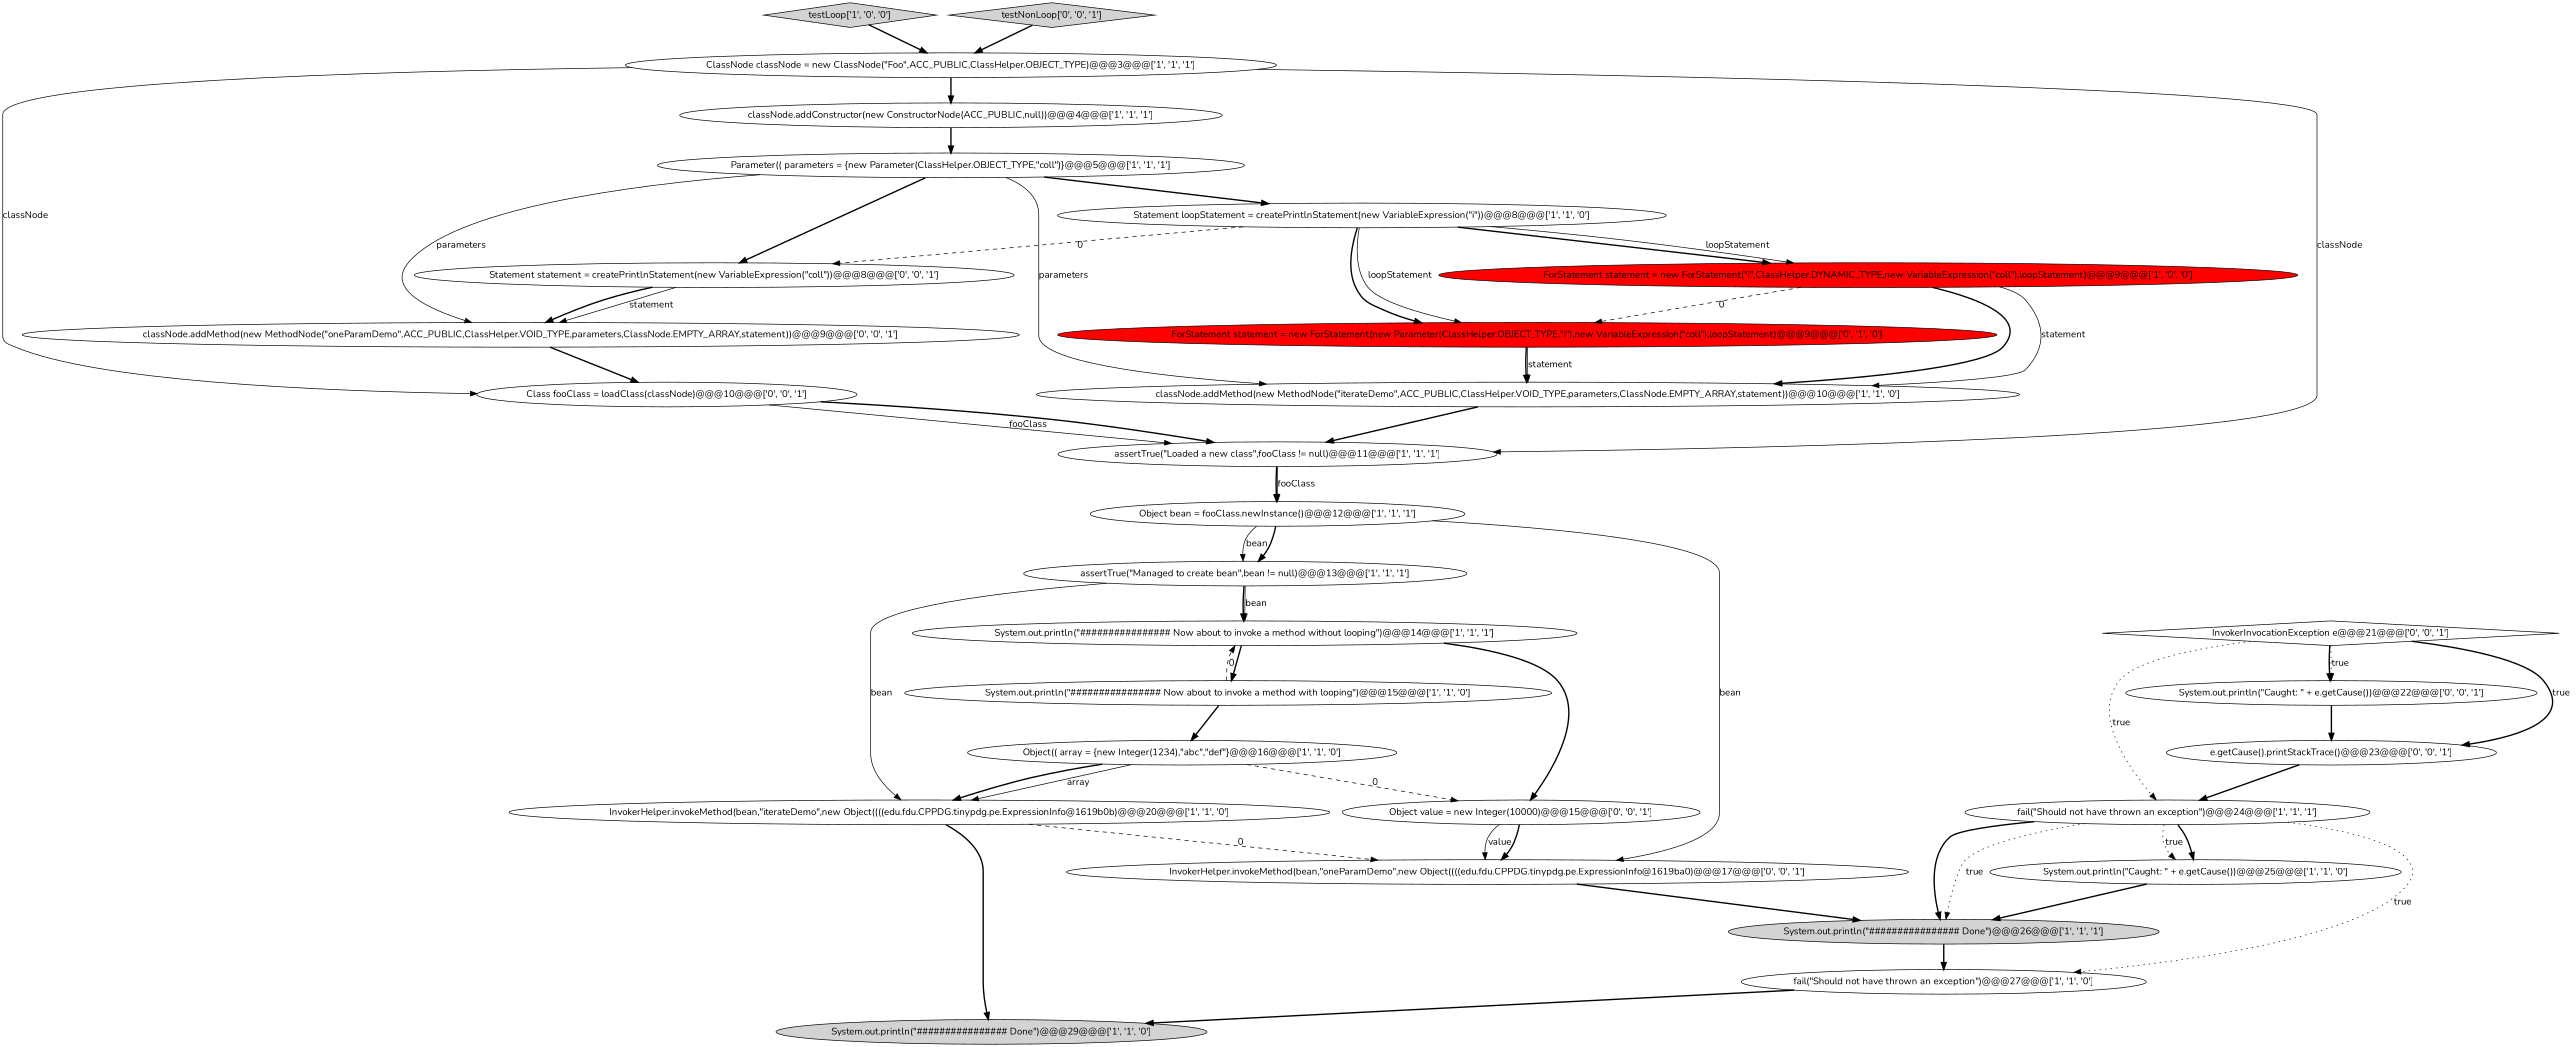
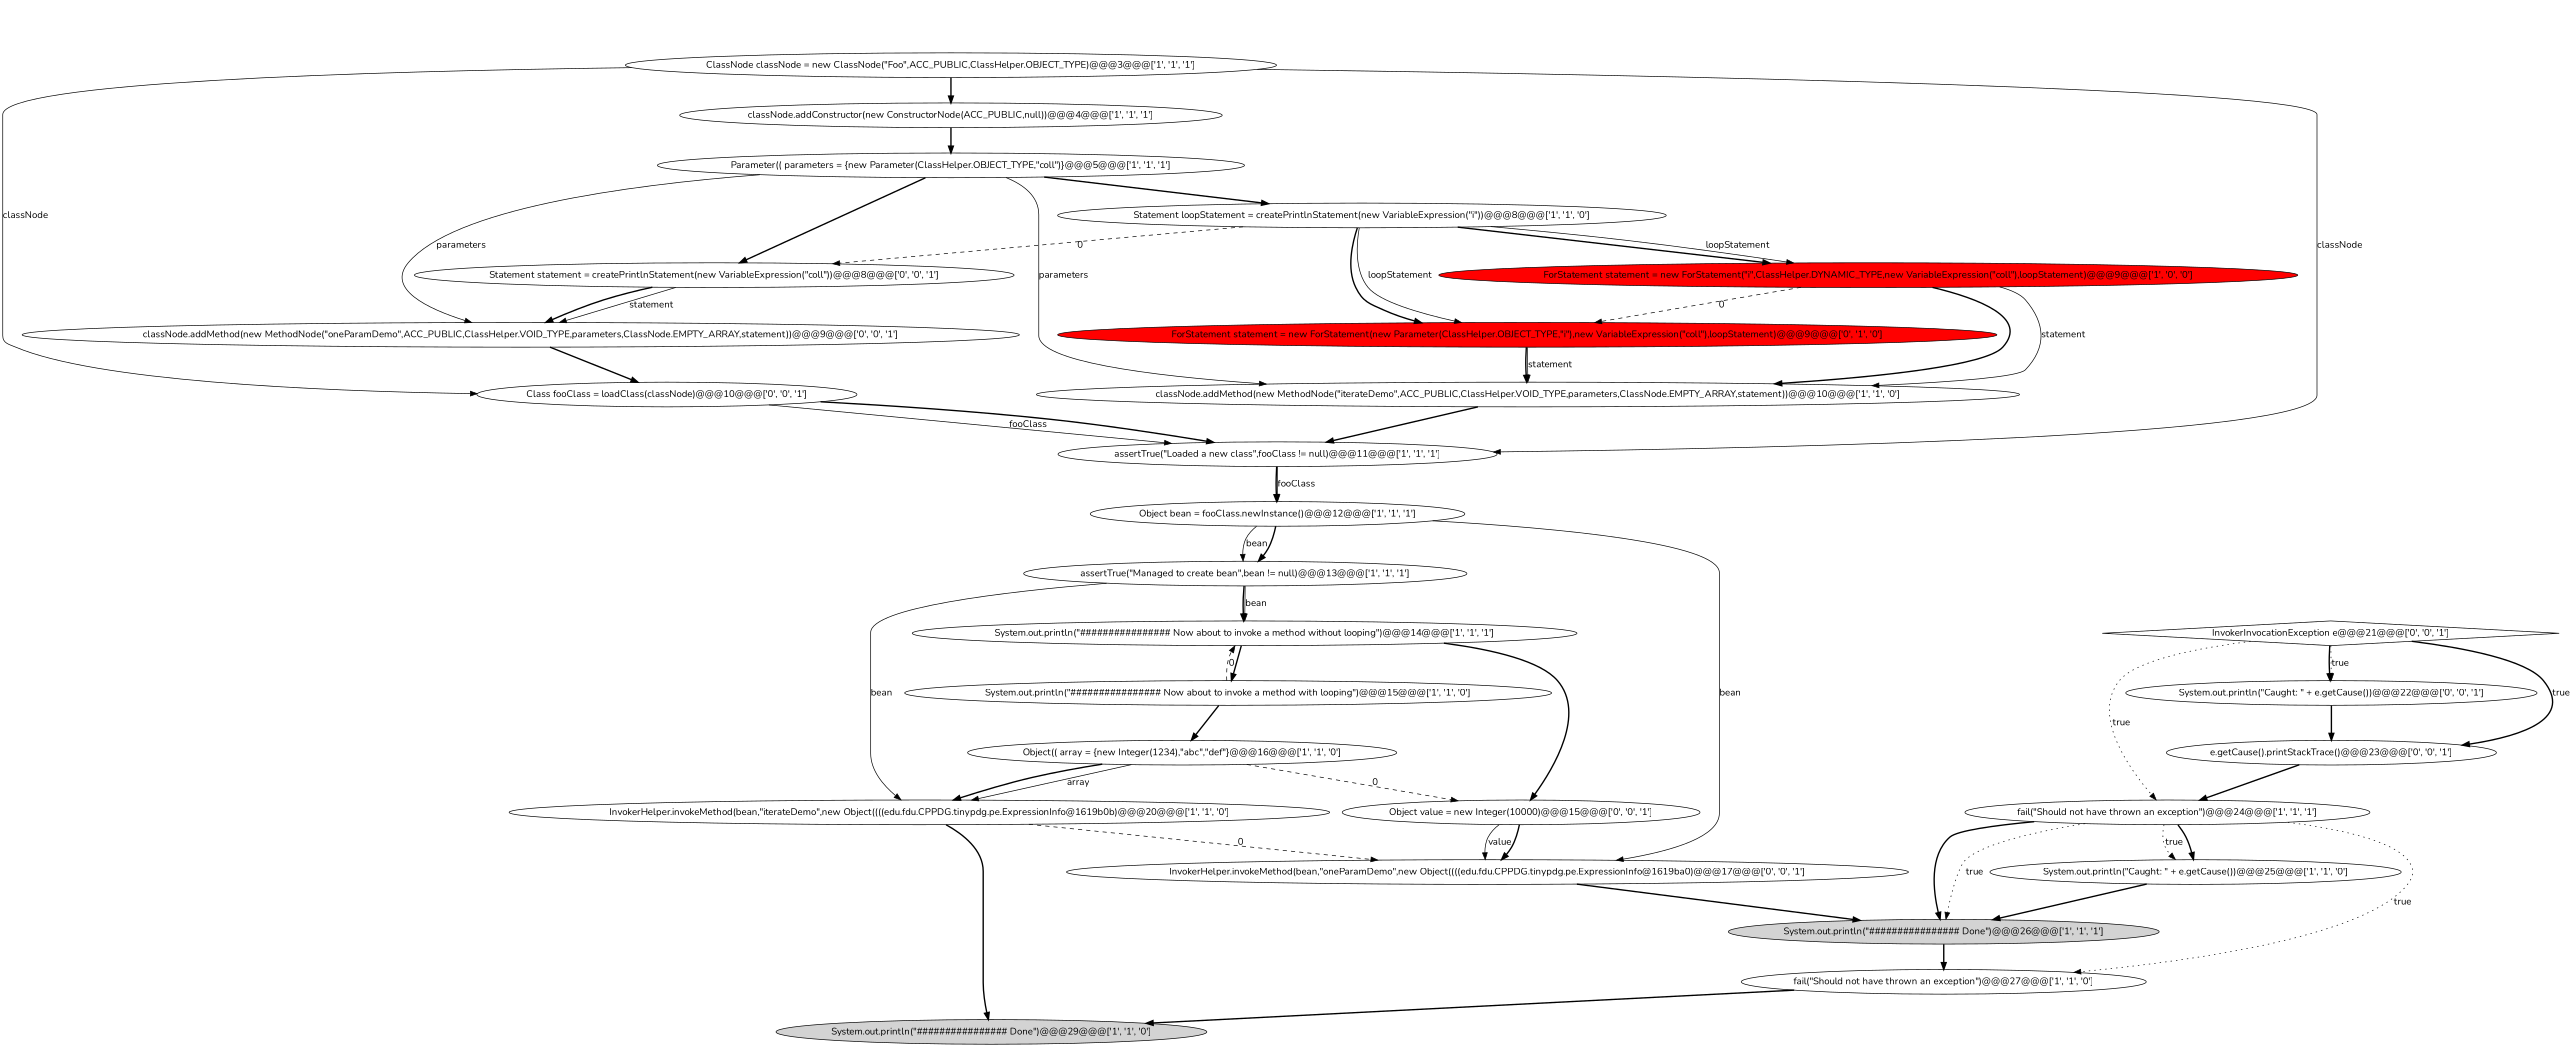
(850, 15) -> none
(1052, 15) -> none
